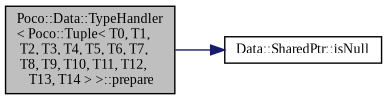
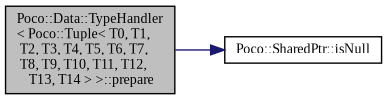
(303, 50) -> (303, 50)
